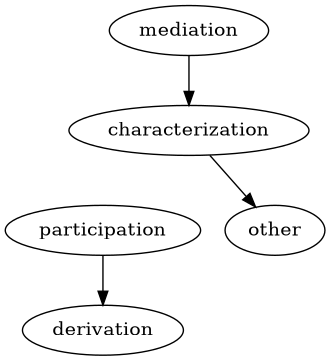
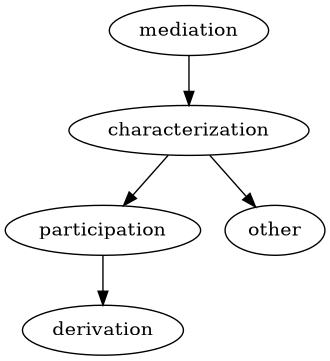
none -> (151, 175)
